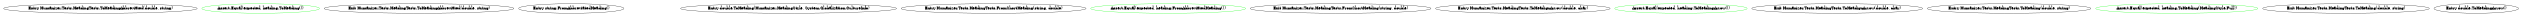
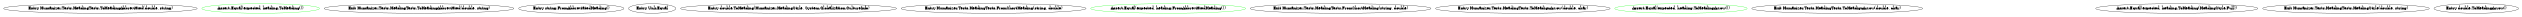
none -> (652, 8)
(2009, 8) -> none
(2177, 8) -> (2177, 8)
(2346, 8) -> (2346, 8)
